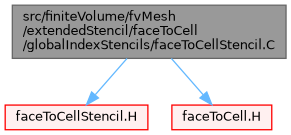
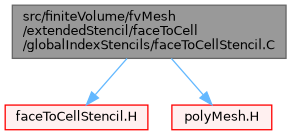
(222, 117) -> (222, 117)
